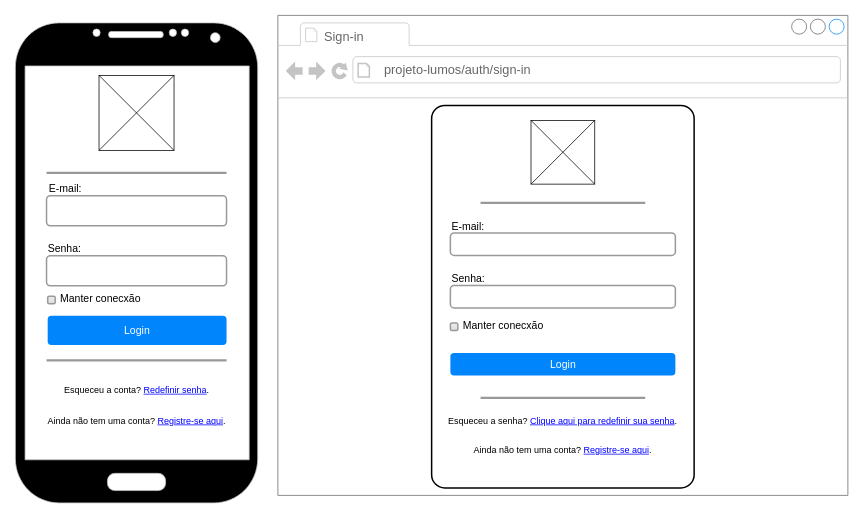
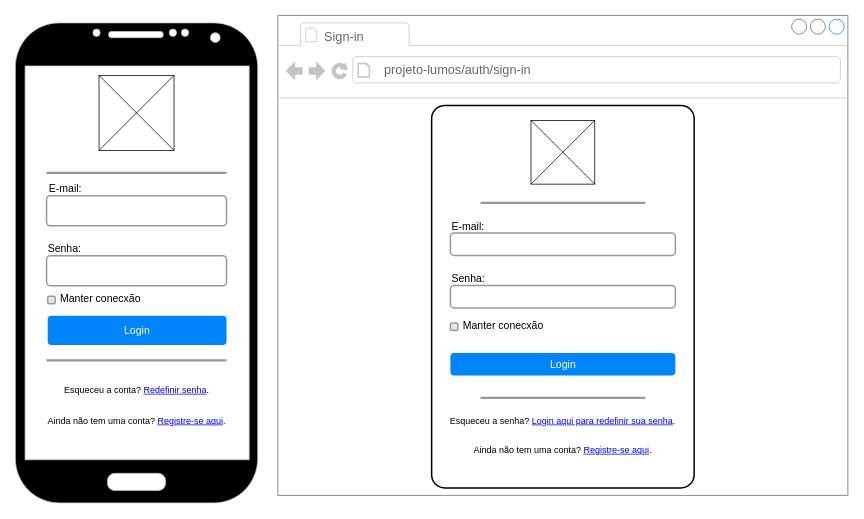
(563, 421) -> (563, 421)
